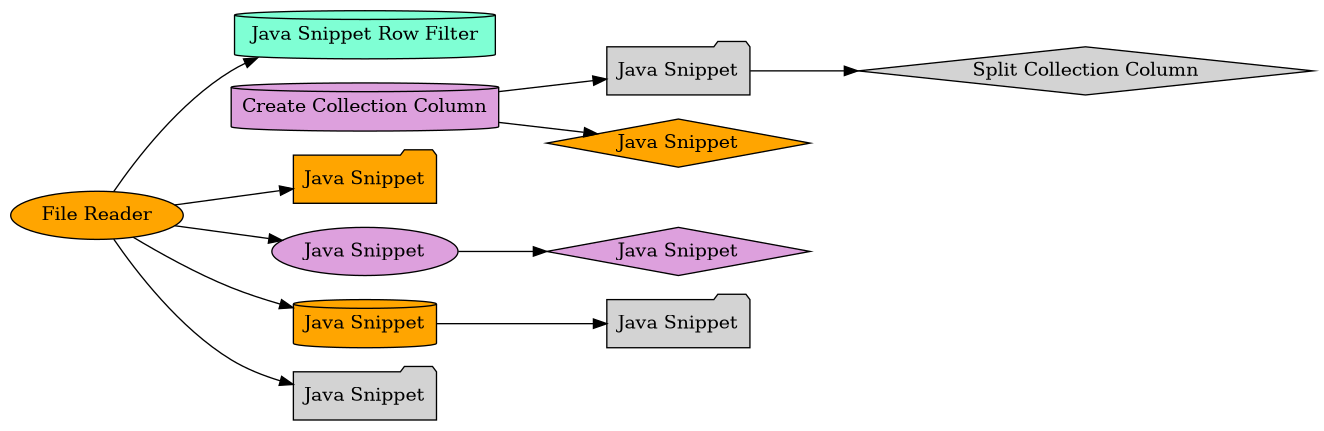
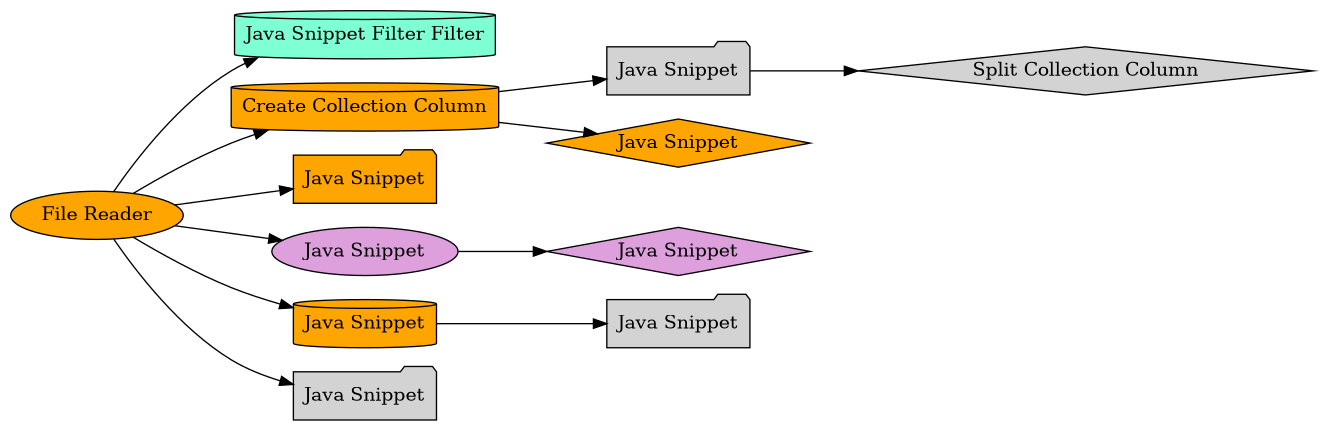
(365, 35) -> (365, 35)
(365, 107) -> (365, 107)
none -> (193, 161)
